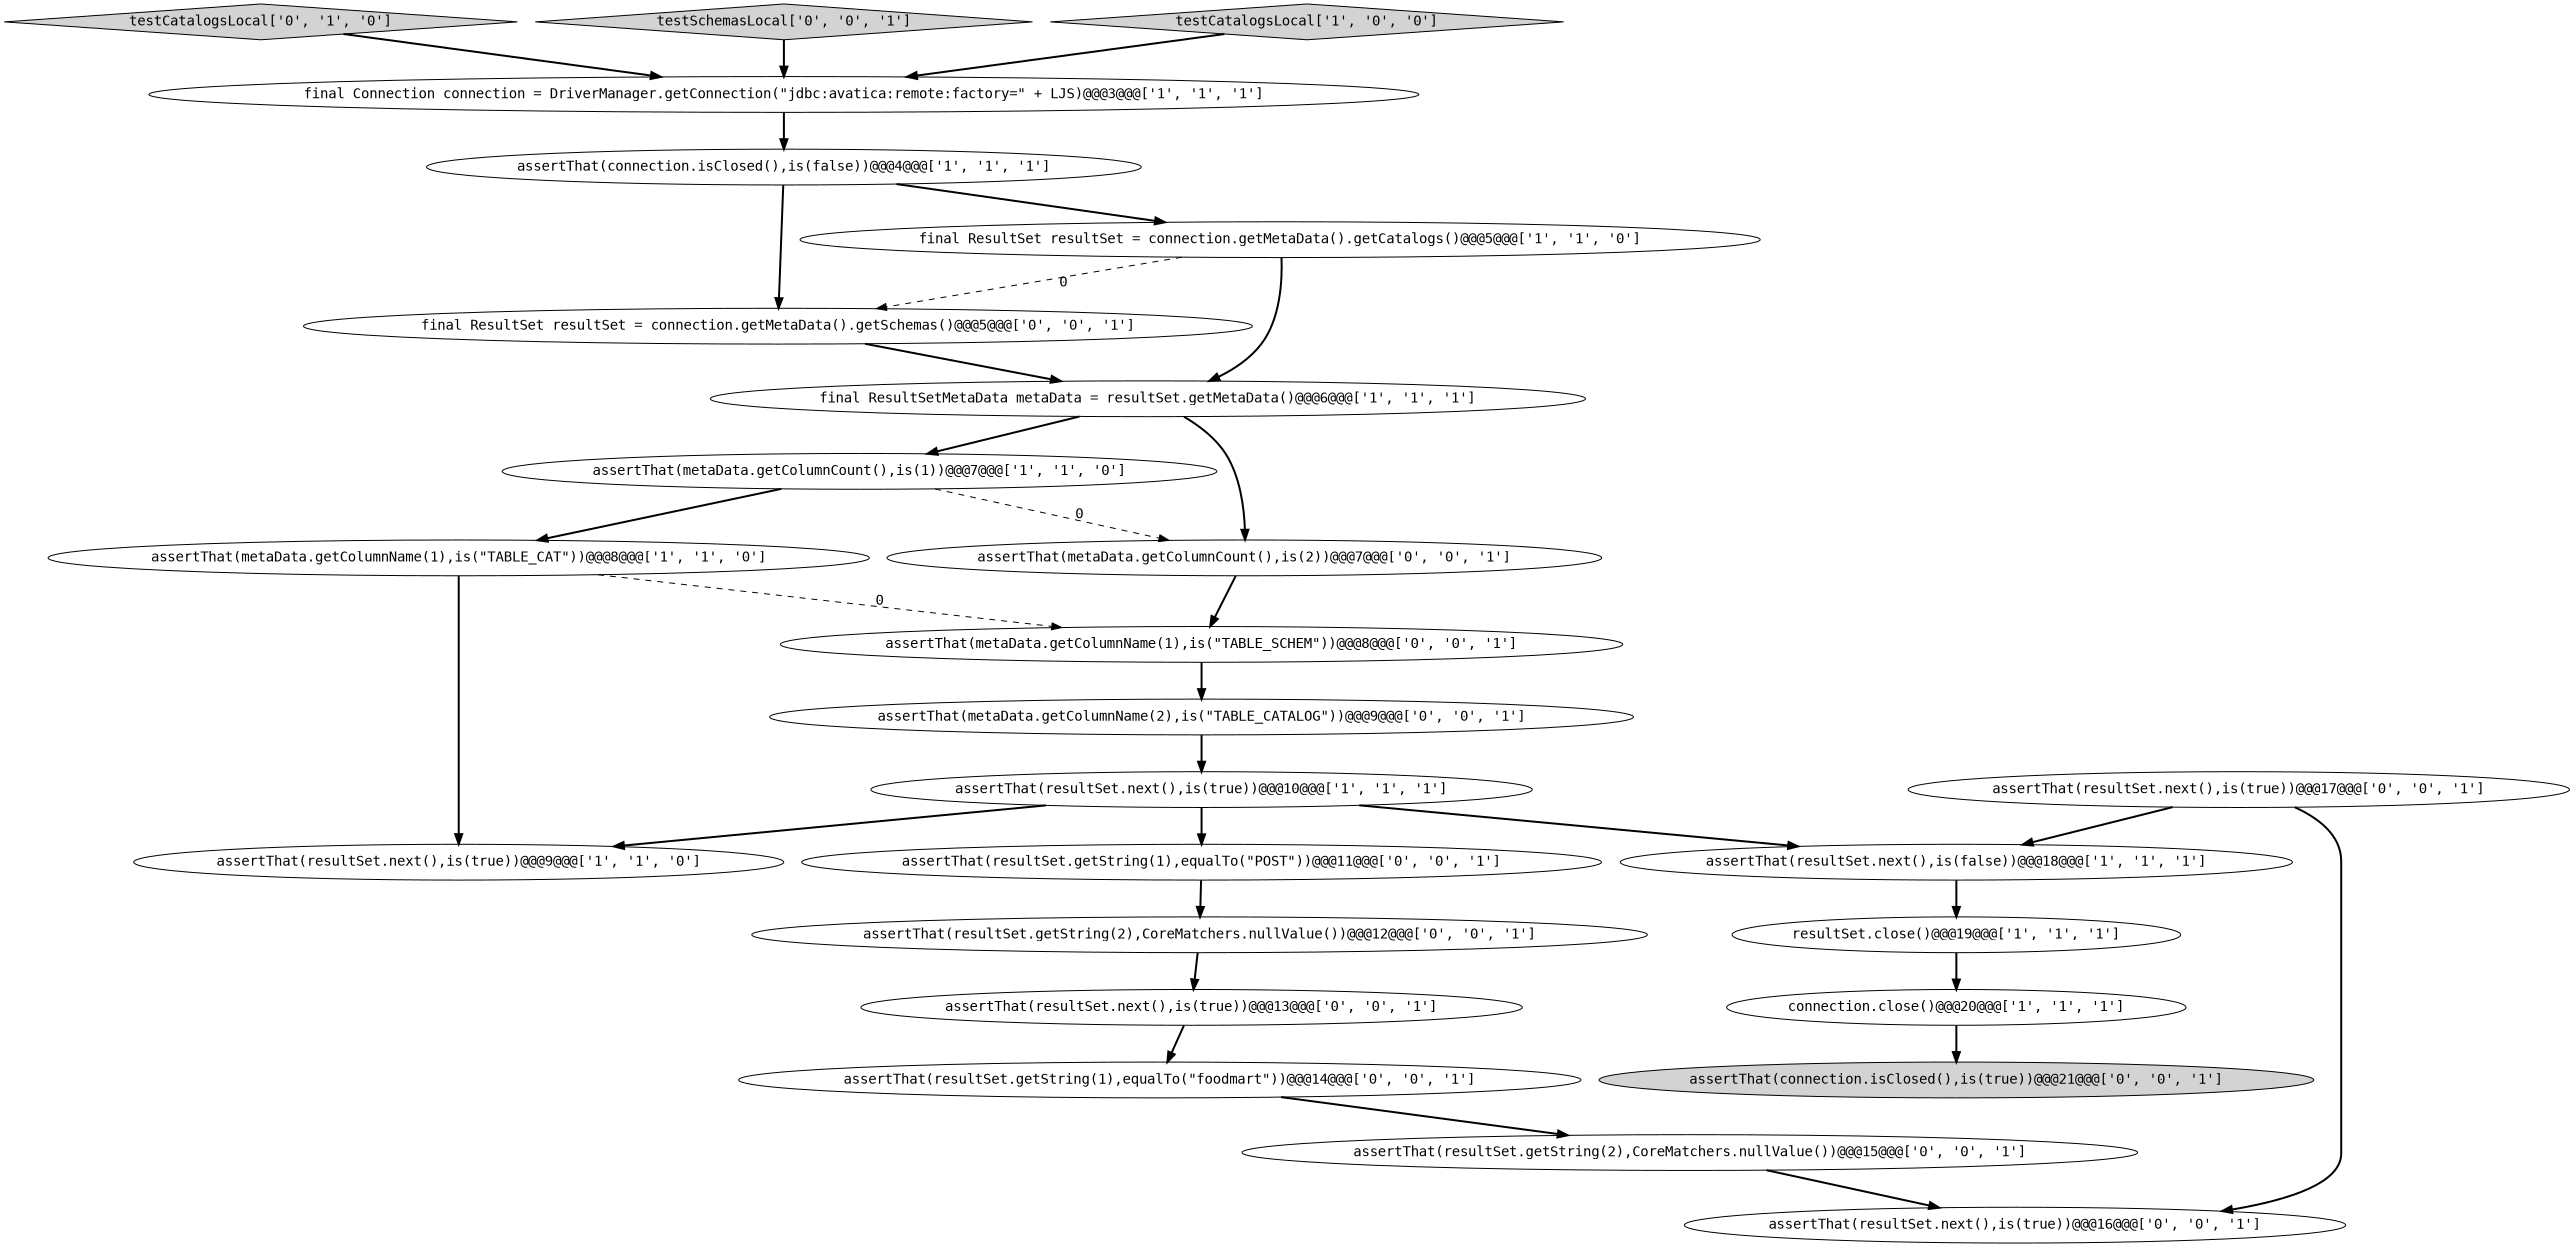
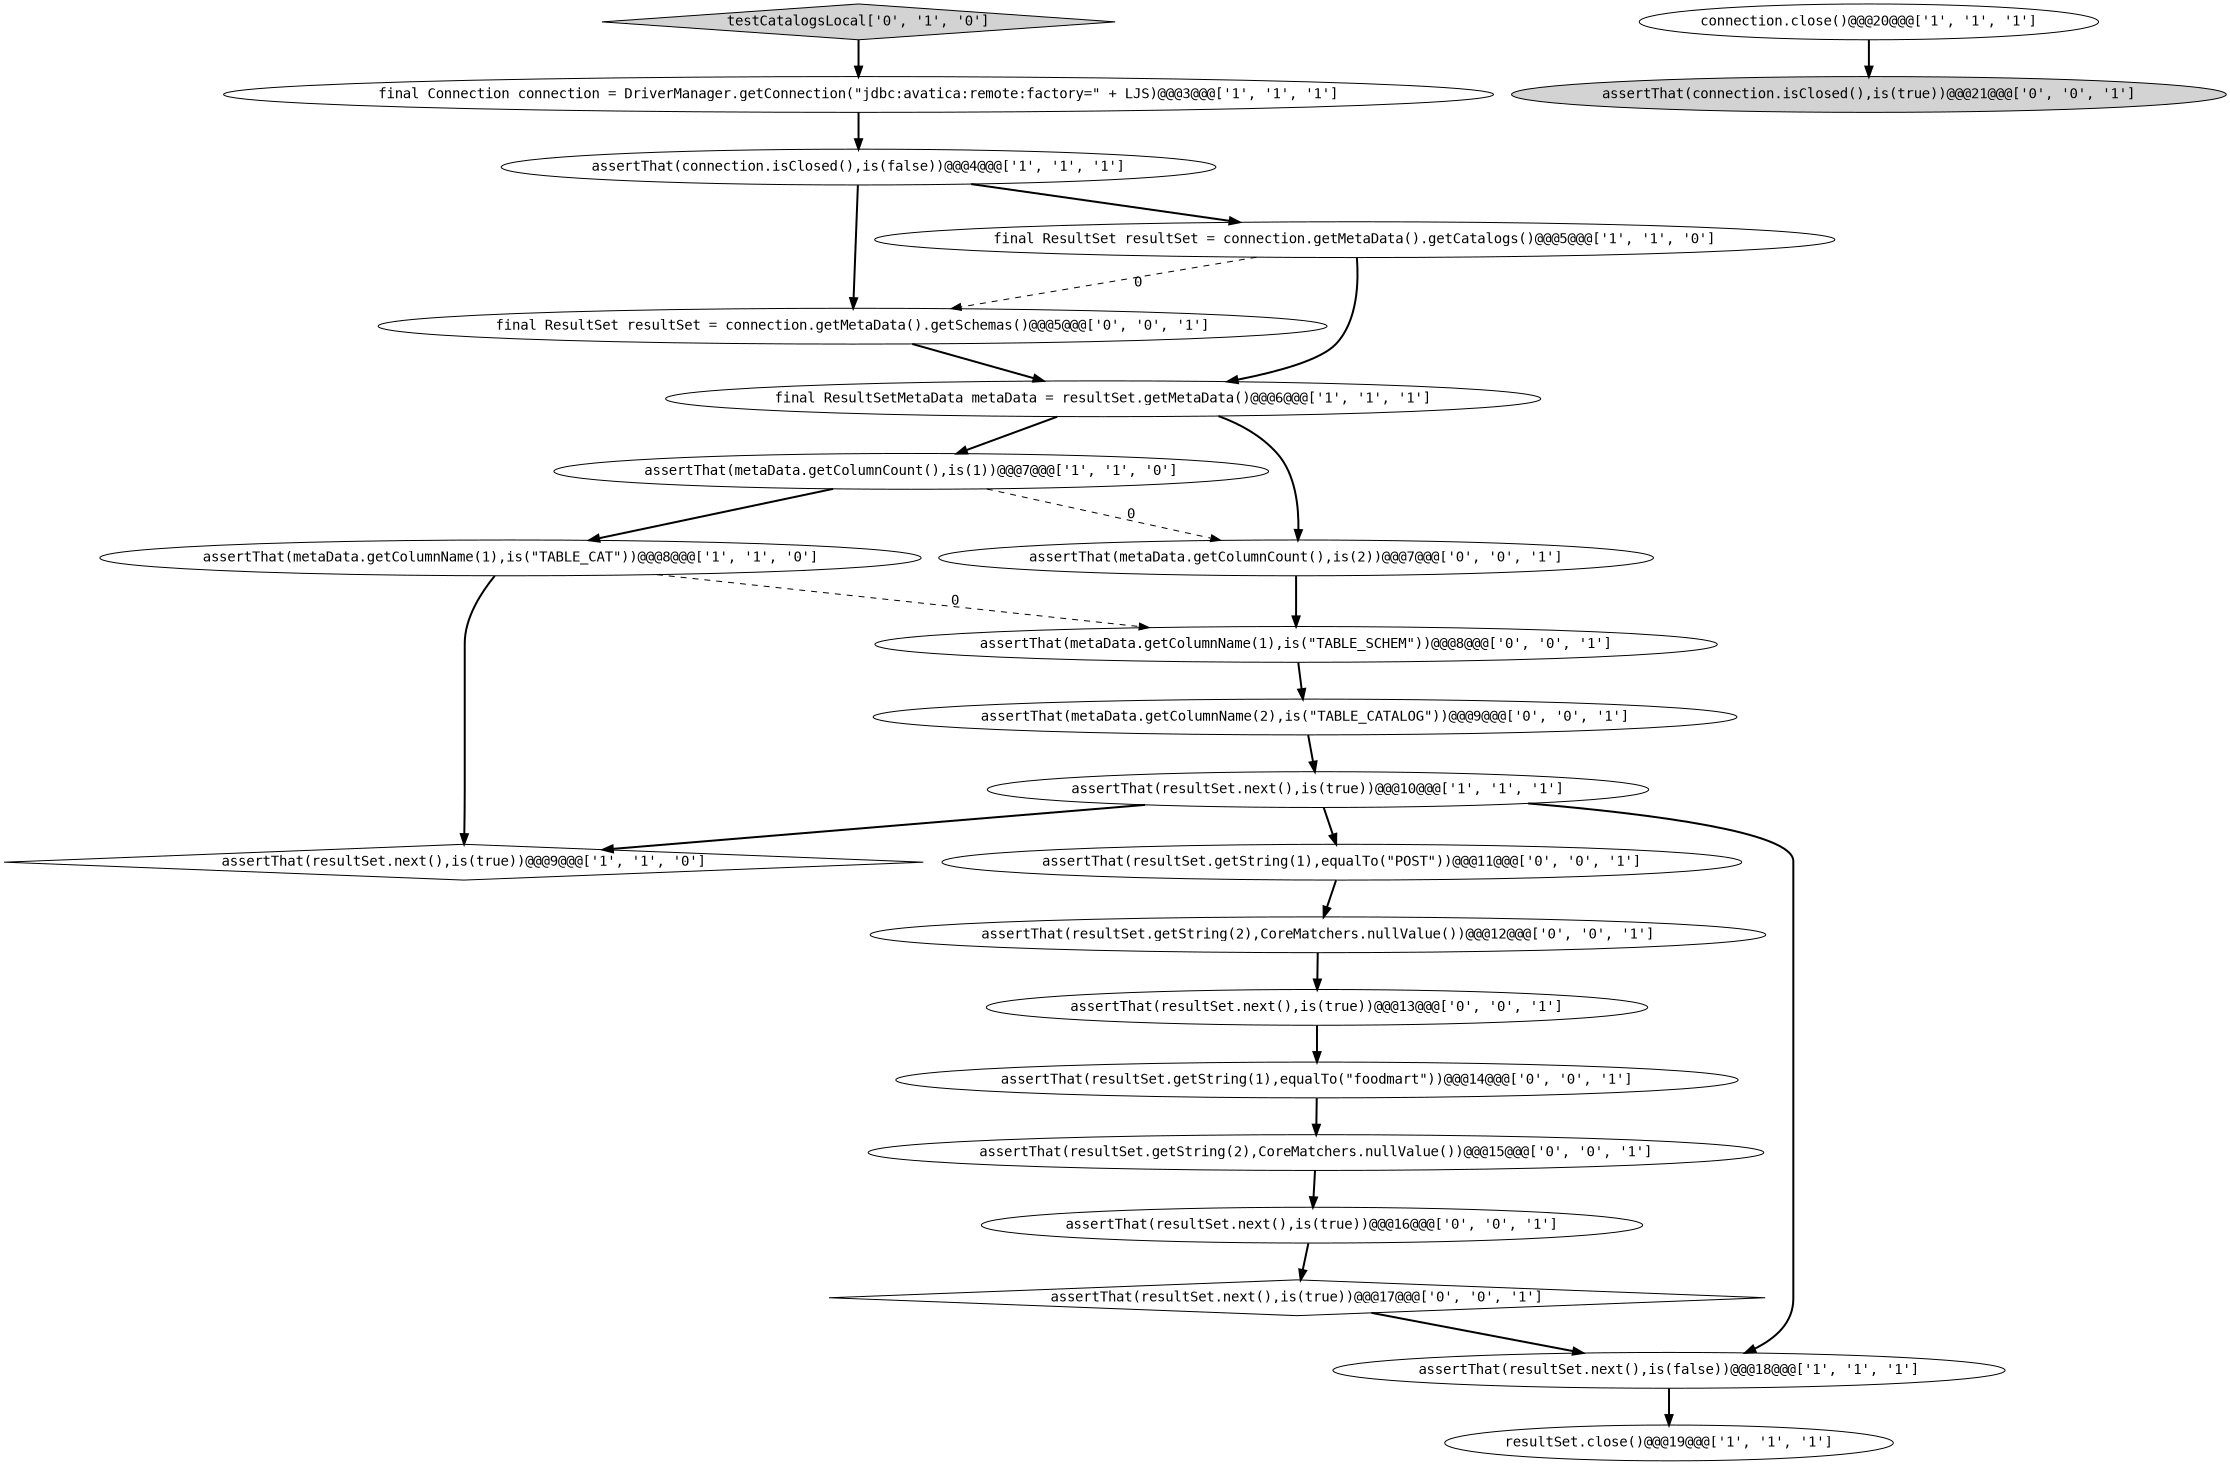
(784, 22) -> none
(1307, 22) -> none
(2239, 790) -> (1297, 1298)
(459, 862) -> (464, 862)
(1956, 966) -> none
(2341, 1035) -> (1306, 1257)
